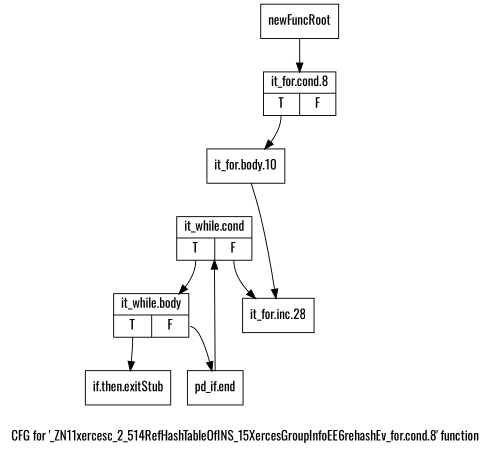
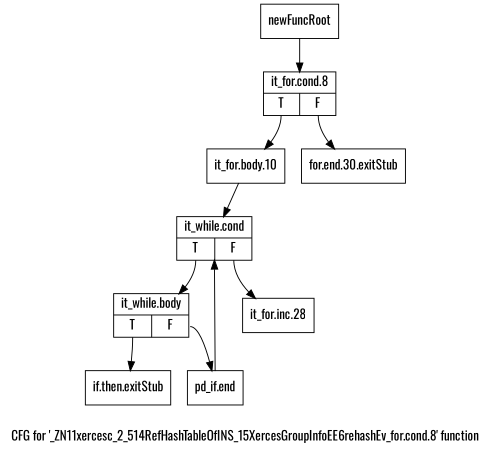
none -> (353, 166)
(265, 236) -> (233, 196)
